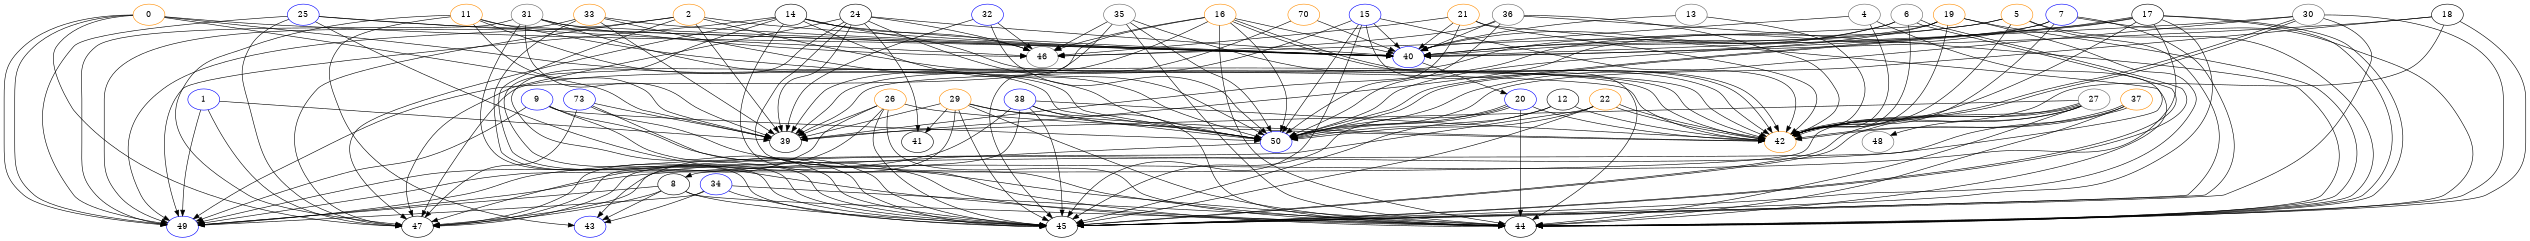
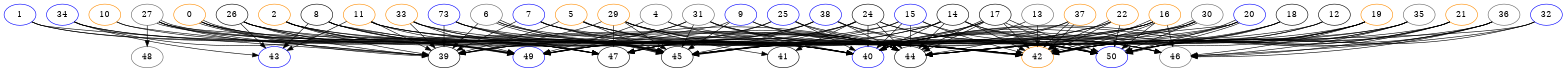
(1304, 15) -> (105, 15)
none -> (735, 43)
(1462, 77) -> (1062, 36)
(890, 100) -> (232, 15)
(1104, 150) -> (709, 43)
